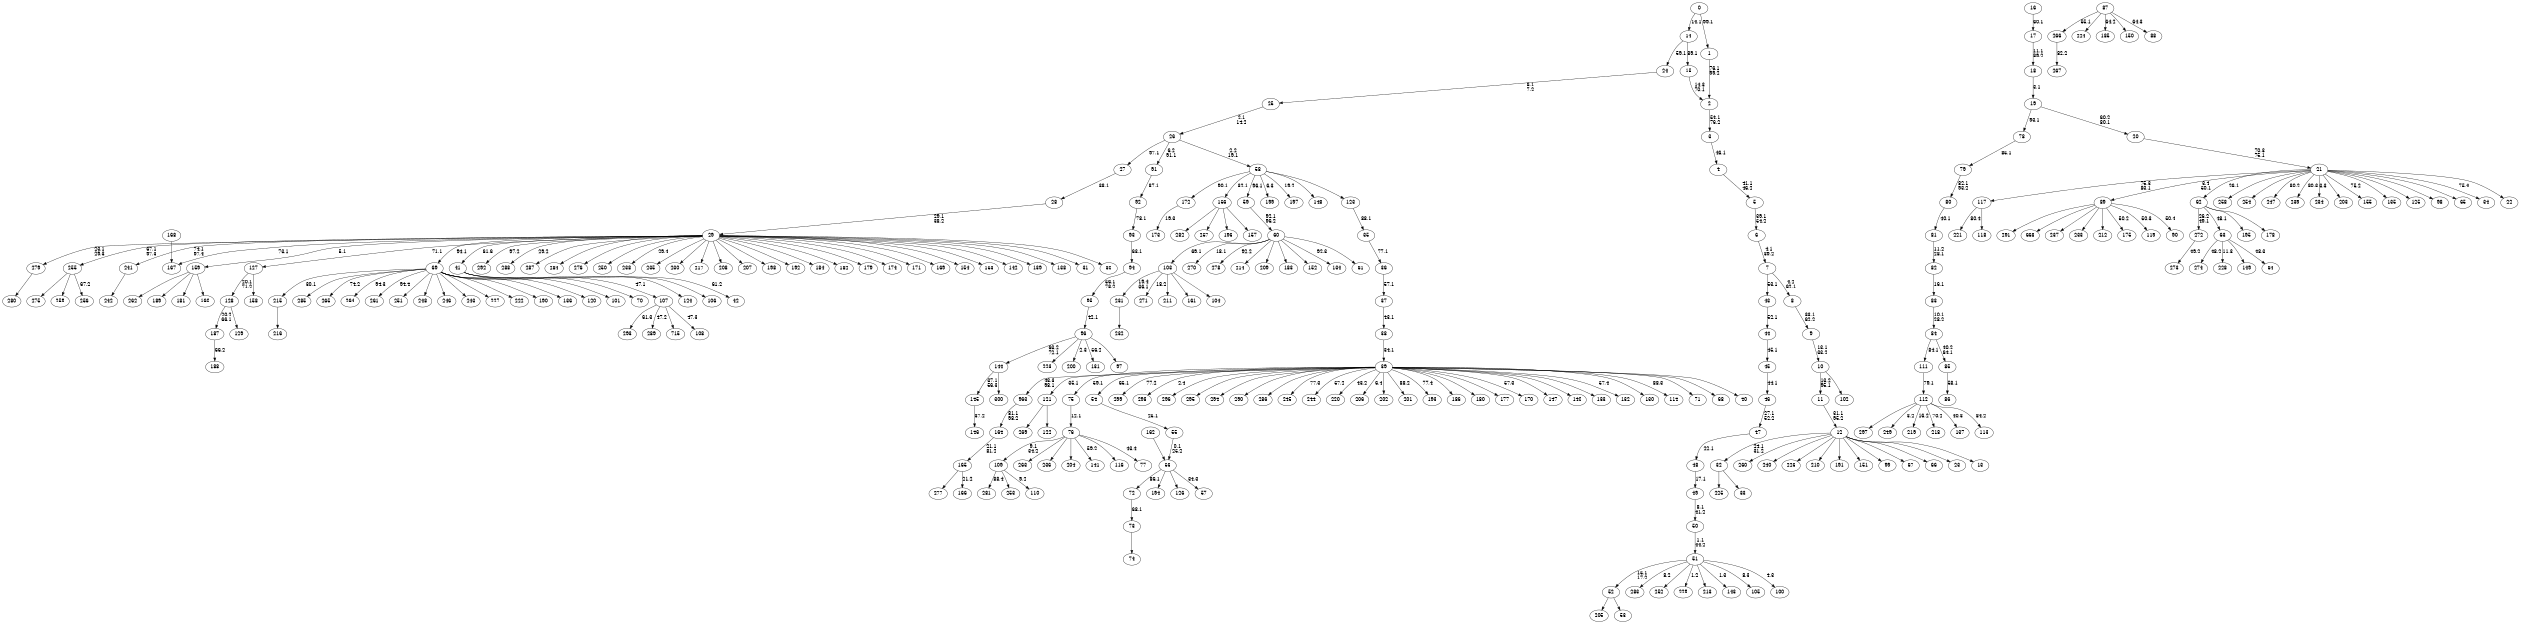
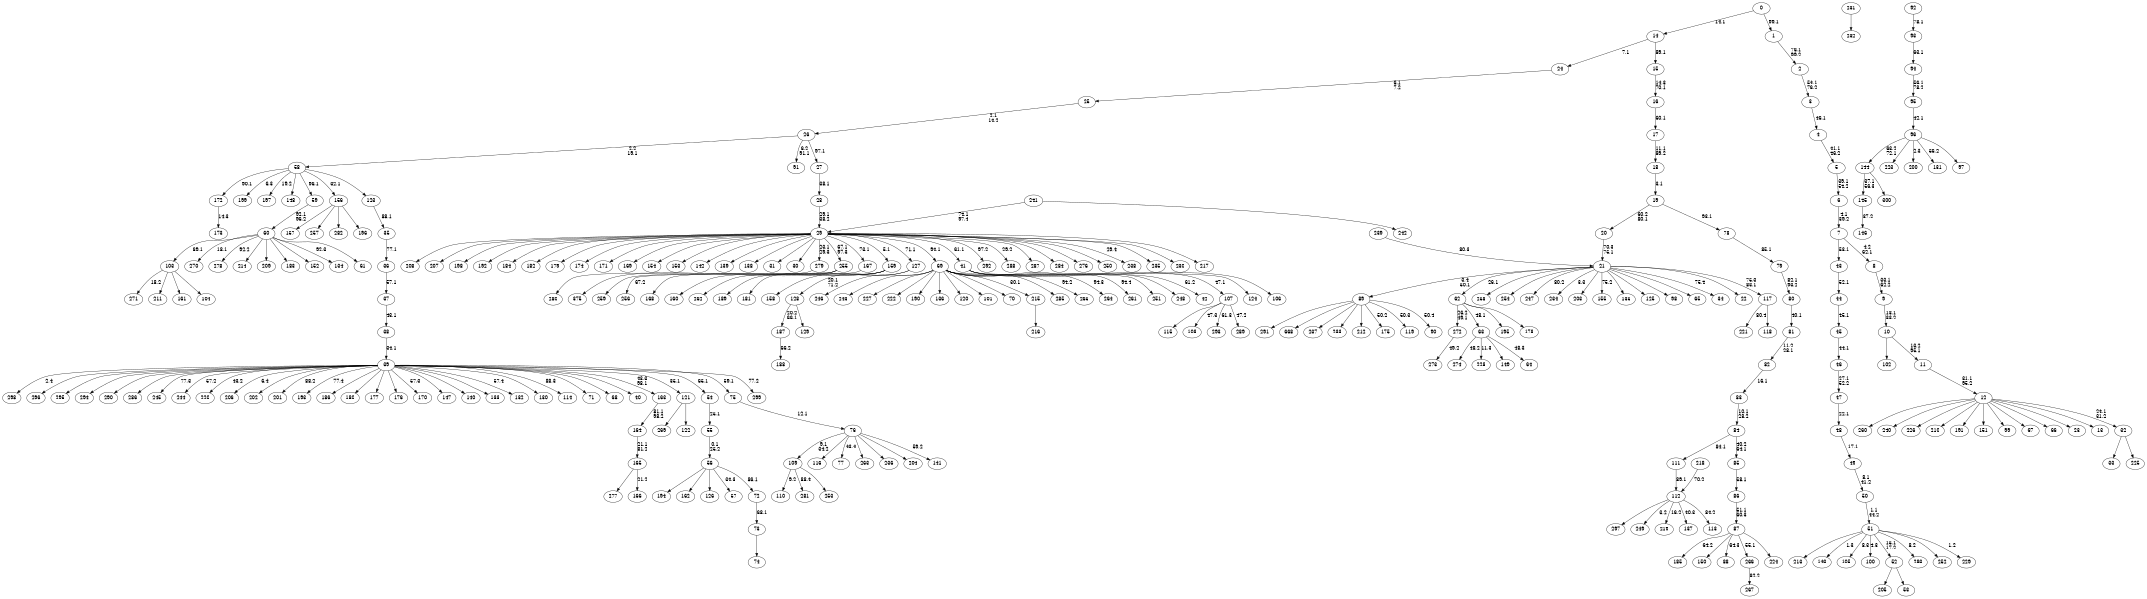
(1681, 54) -> (1626, 53)
(1692, 89) -> (1655, 84)
(2306, 184) -> (1487, 258)
(1147, 185) -> none
(1170, 219) -> (223, 217)
(419, 239) -> (928, 217)
(172, 250) -> (755, 274)
(488, 252) -> (959, 250)
(1140, 279) -> none
(355, 285) -> (1067, 283)
(36, 301) -> (577, 299)
(676, 334) -> (1168, 332)
(1929, 383) -> (1681, 480)
none -> (398, 398)
(1023, 400) -> (662, 398)
(1930, 415) -> (1691, 480)
(1158, 448) -> (699, 479)
none -> (1736, 511)
